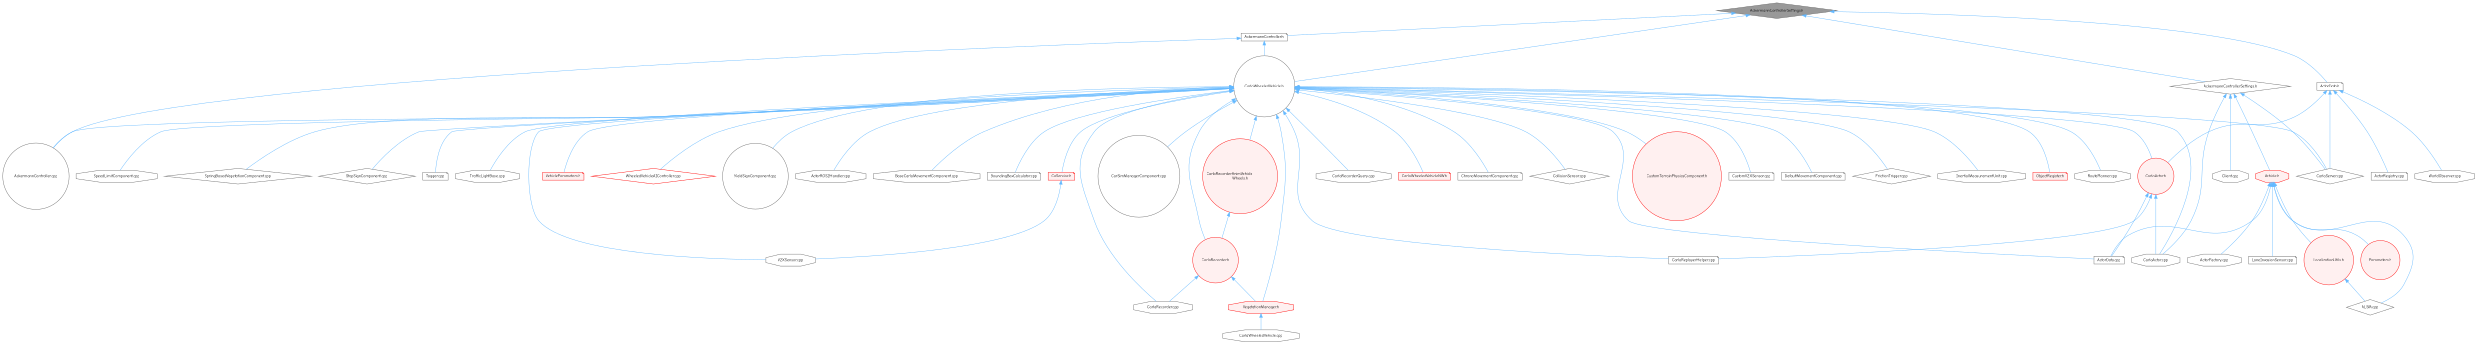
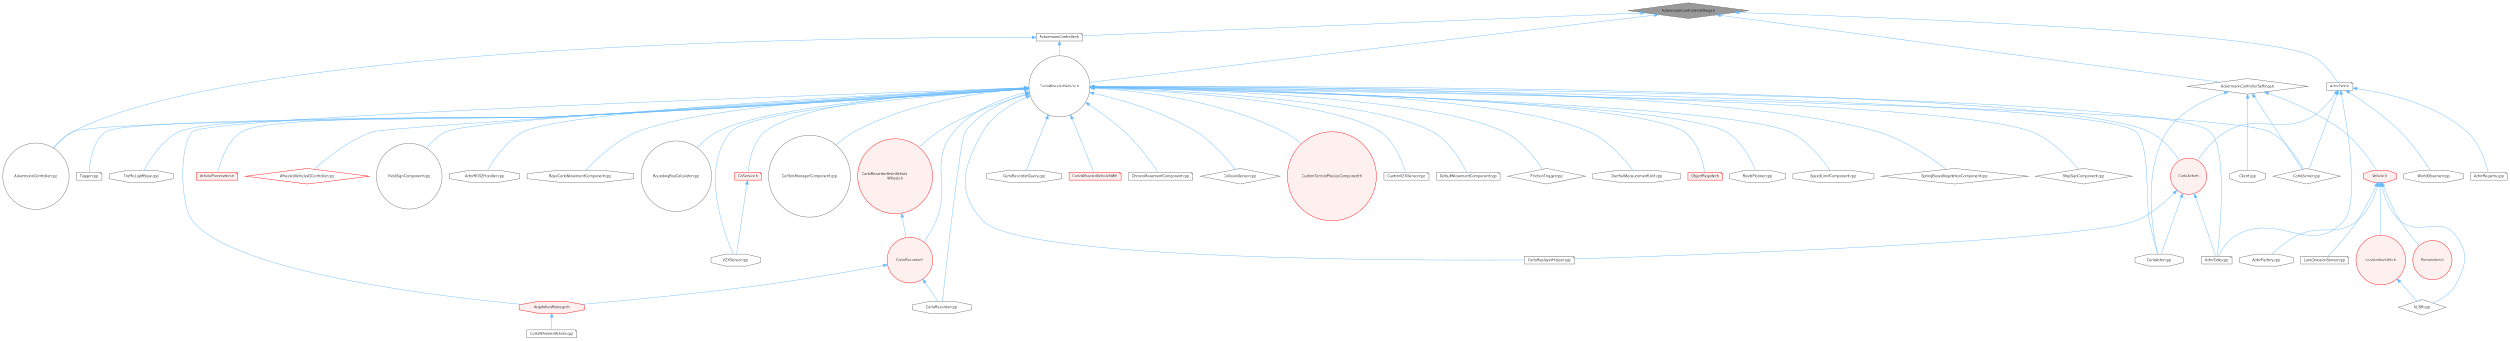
(1014, 176) -> (676, 176)
(2197, 231) -> (2339, 225)
(1261, 336) -> (552, 334)
